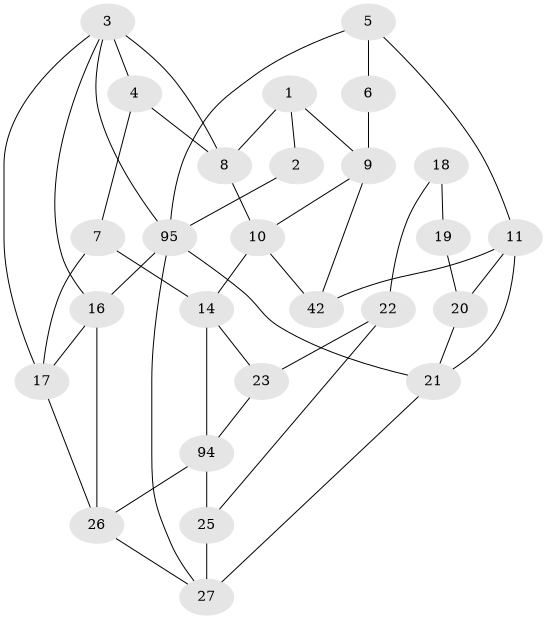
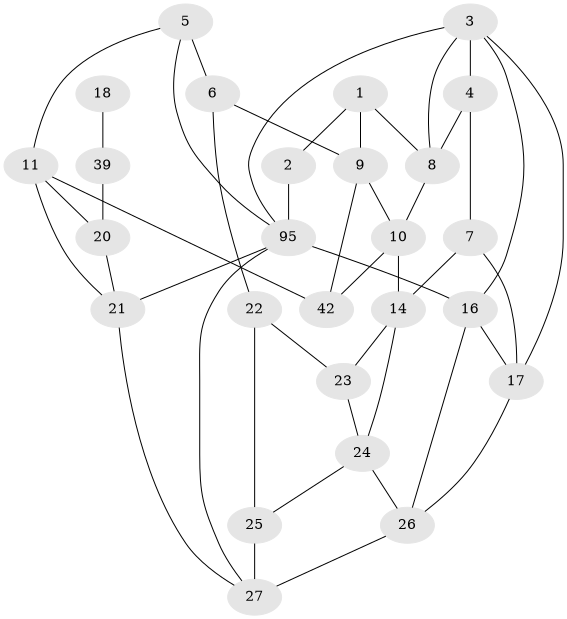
(402, 234) -> (224, 203)
(443, 238) -> (103, 166)
(207, 453) -> (362, 453)
